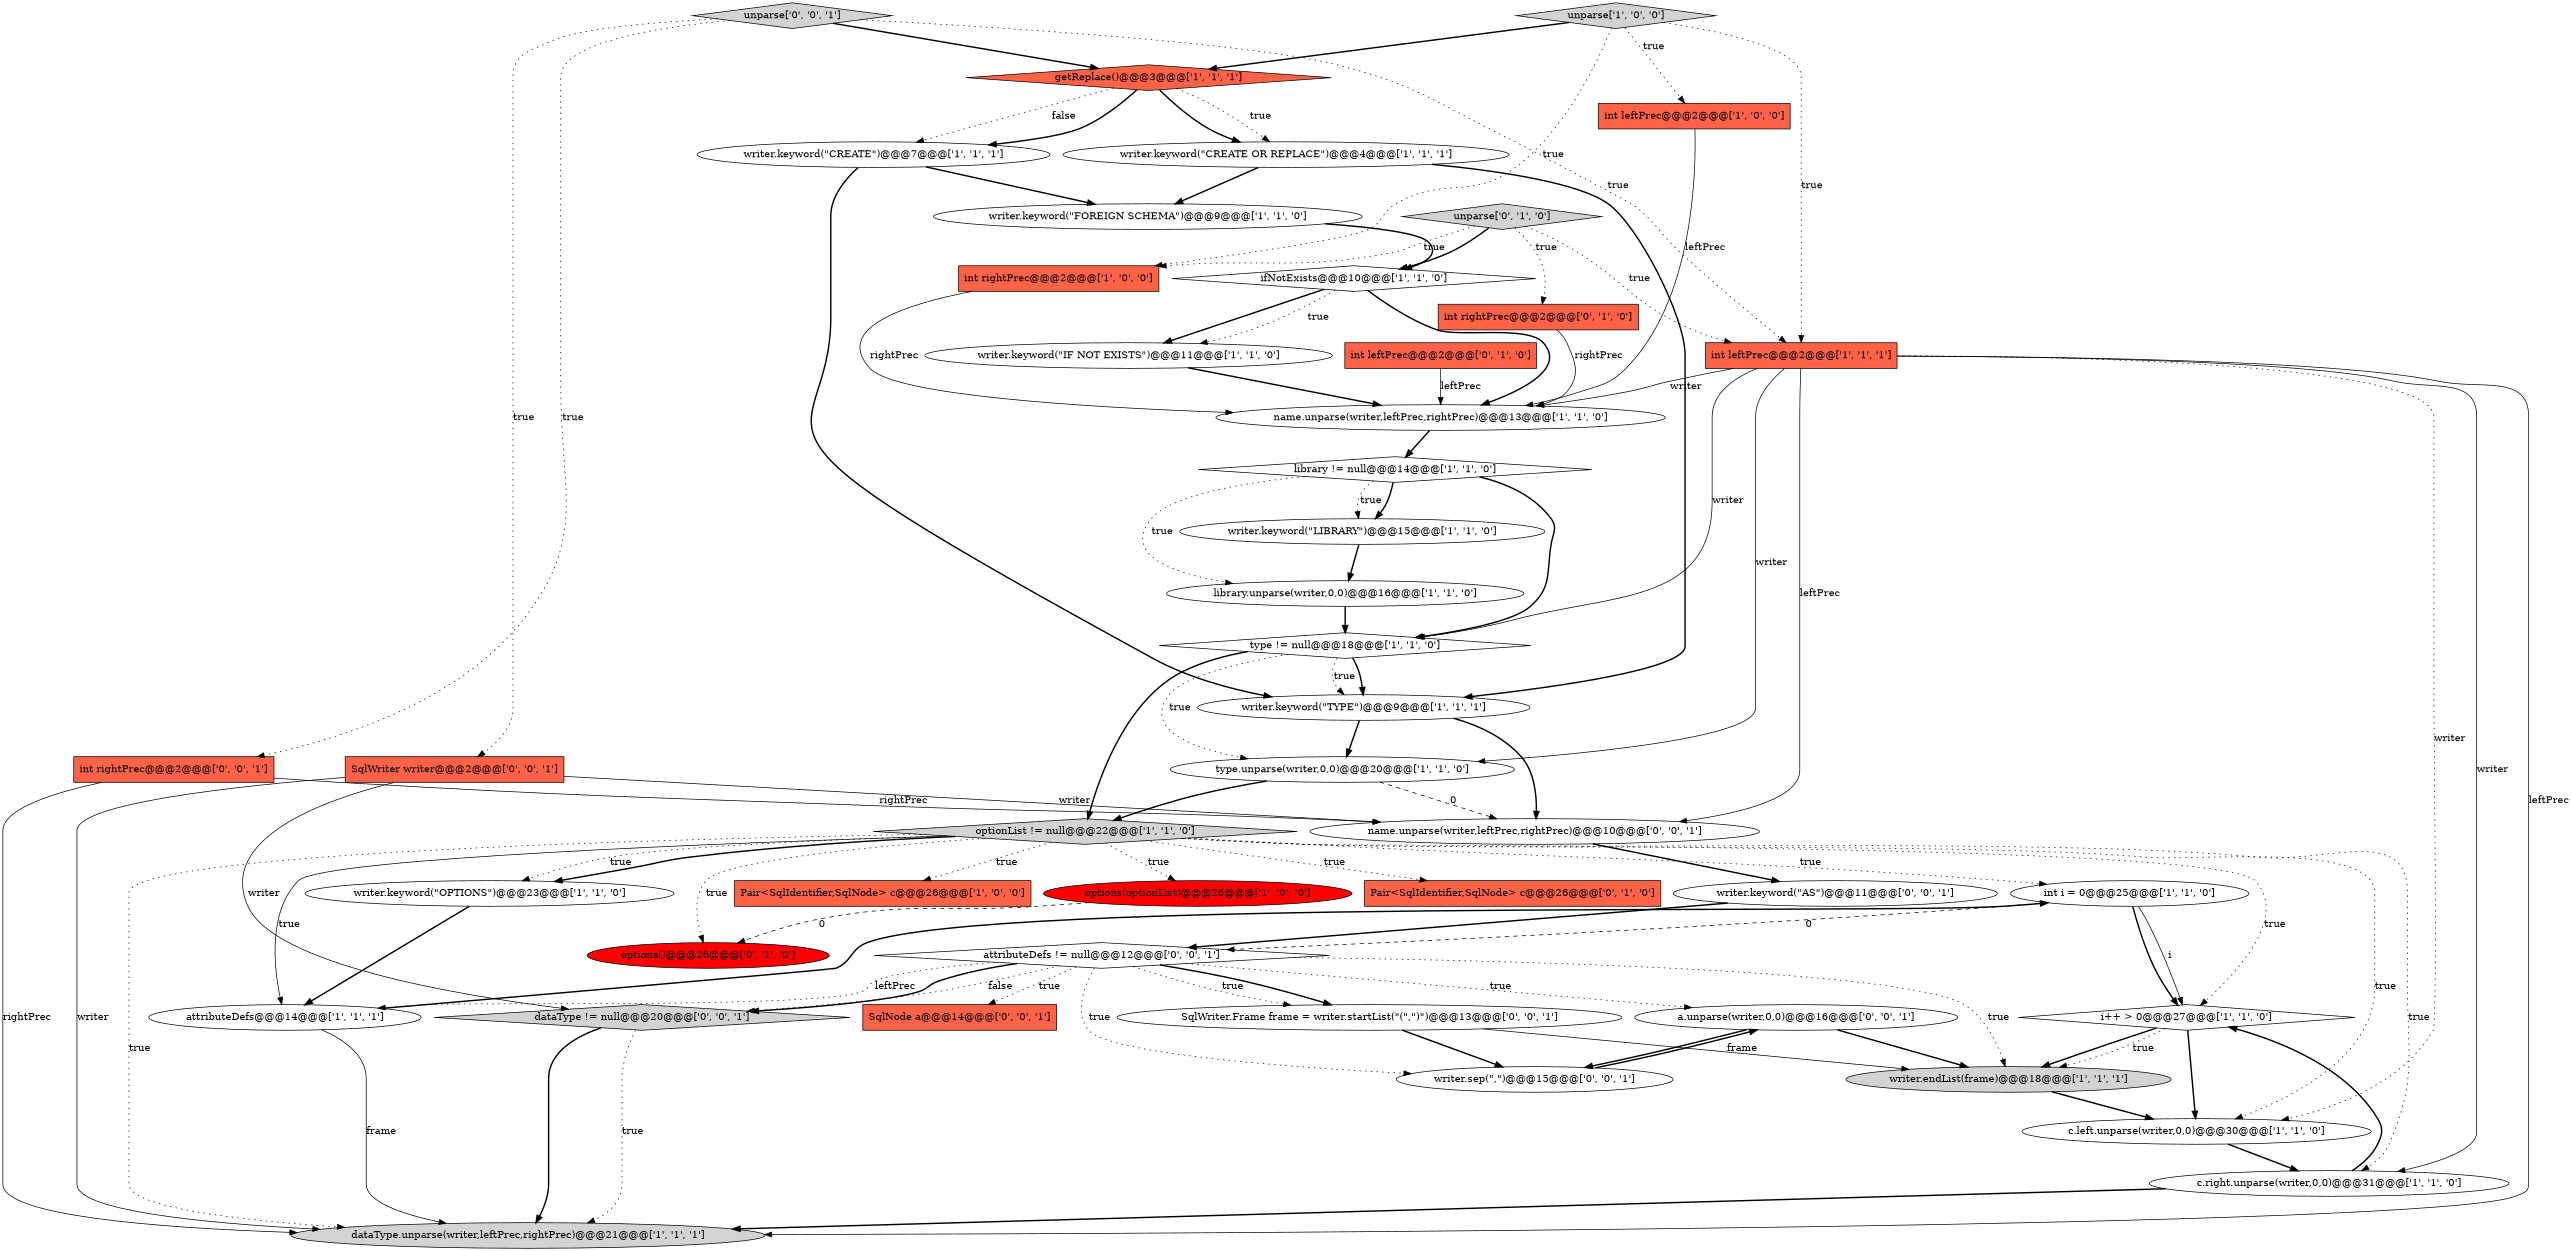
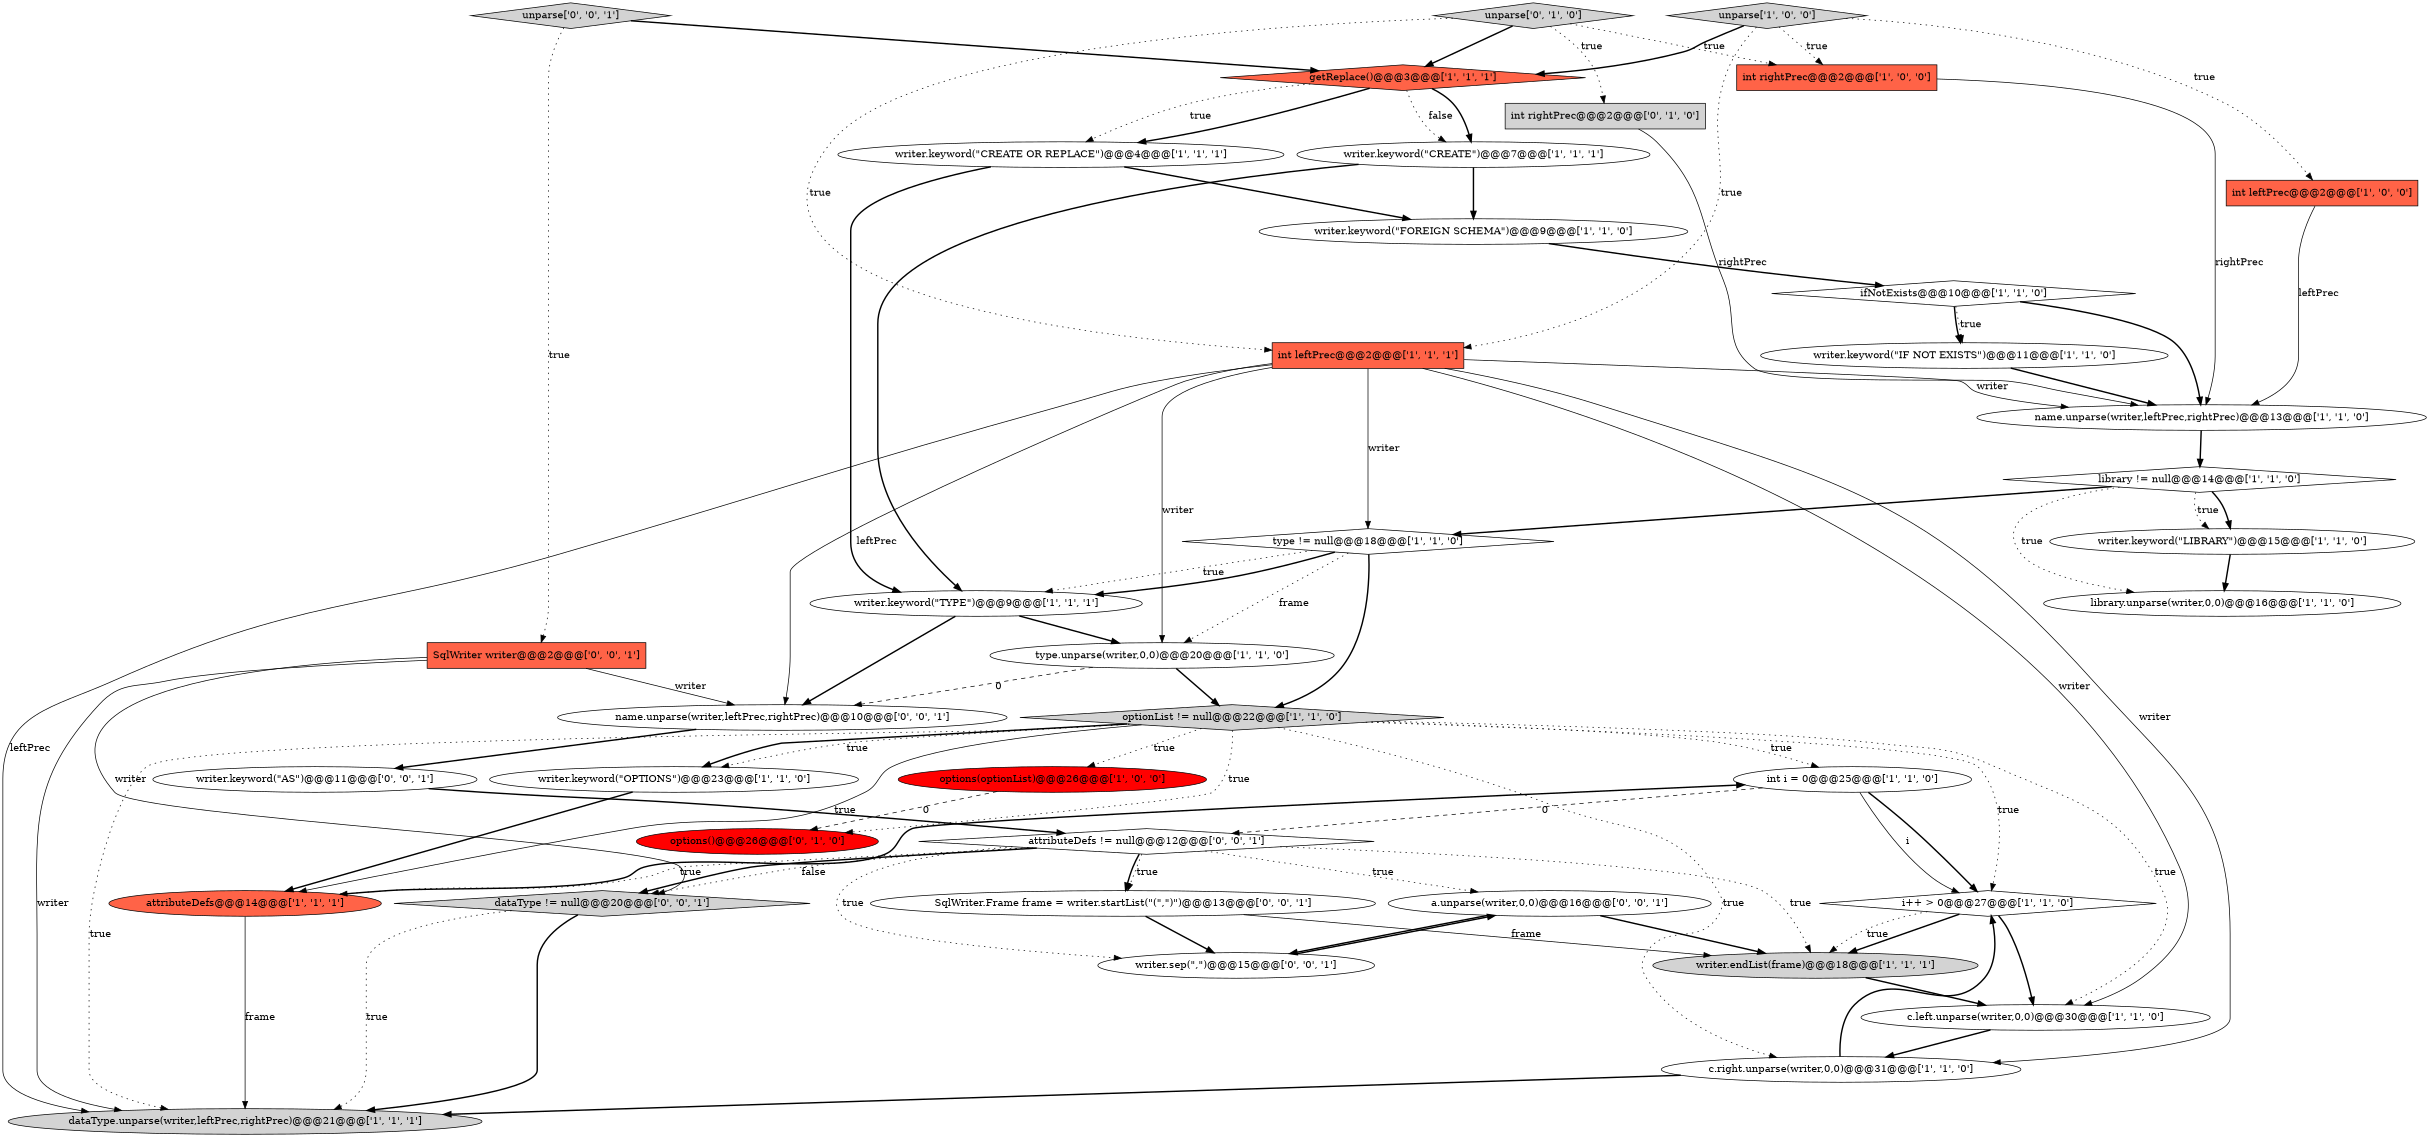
(1360, 71) -> none
(1450, 252) -> (1472, 45)
(1538, 317) -> (1605, 116)
(1441, 356) -> none
(2434, 536) -> (1935, 589)
(1345, 616) -> none
(1180, 708) -> (1294, 603)
(174, 769) -> none
(883, 893) -> none
(1513, 893) -> none
(895, 986) -> (691, 872)
(285, 1017) -> (245, 903)
(960, 1017) -> none
